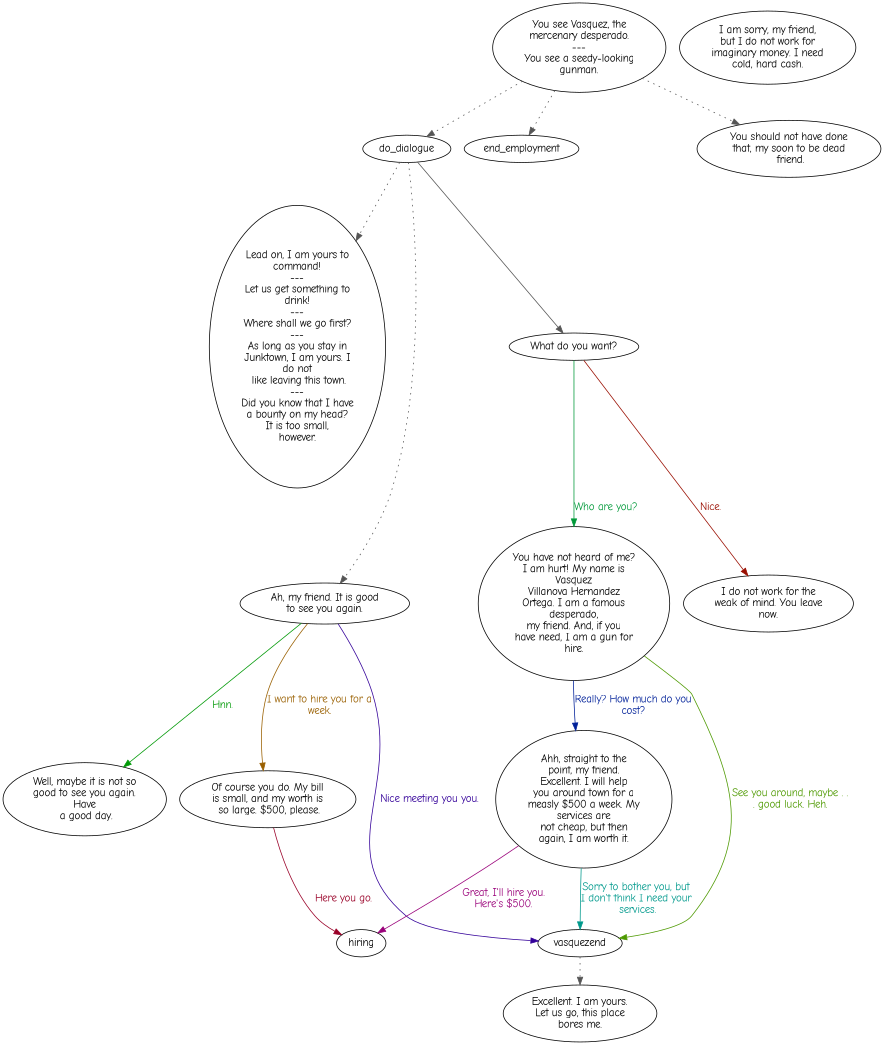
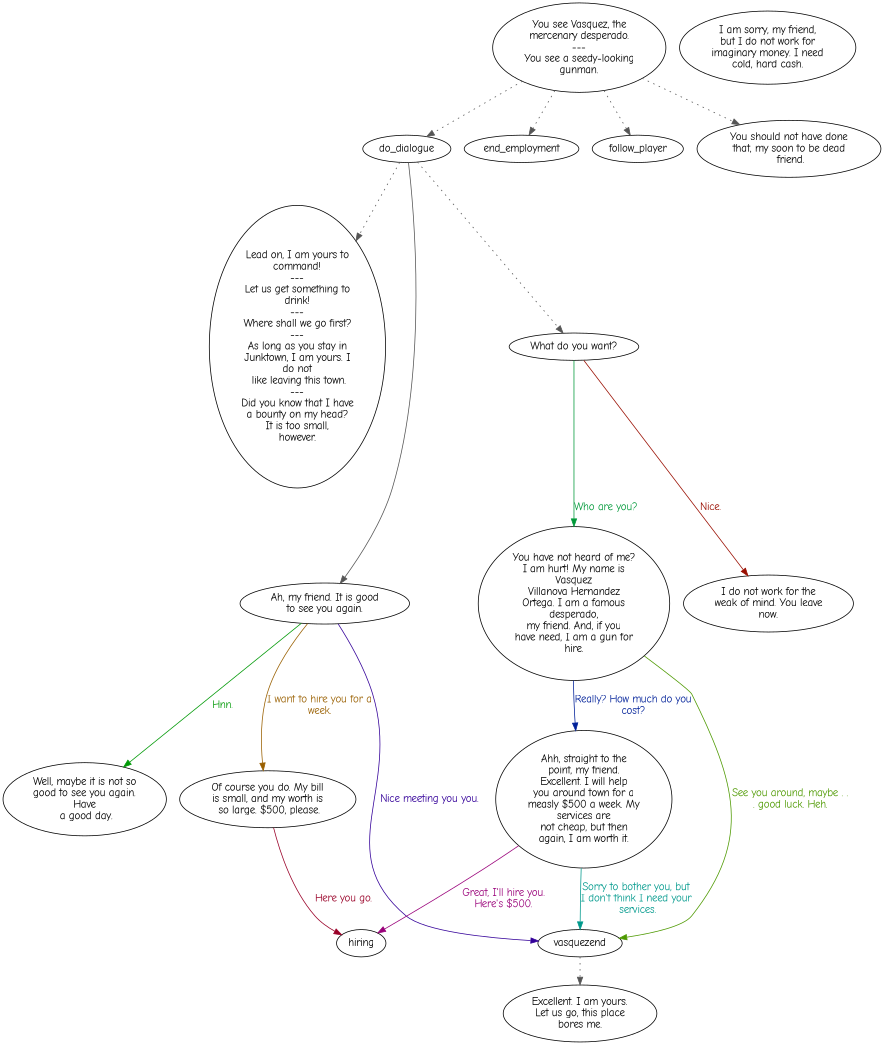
none -> (638, 149)
(488, 245) -> (488, 245)
(412, 377) -> (412, 377)
